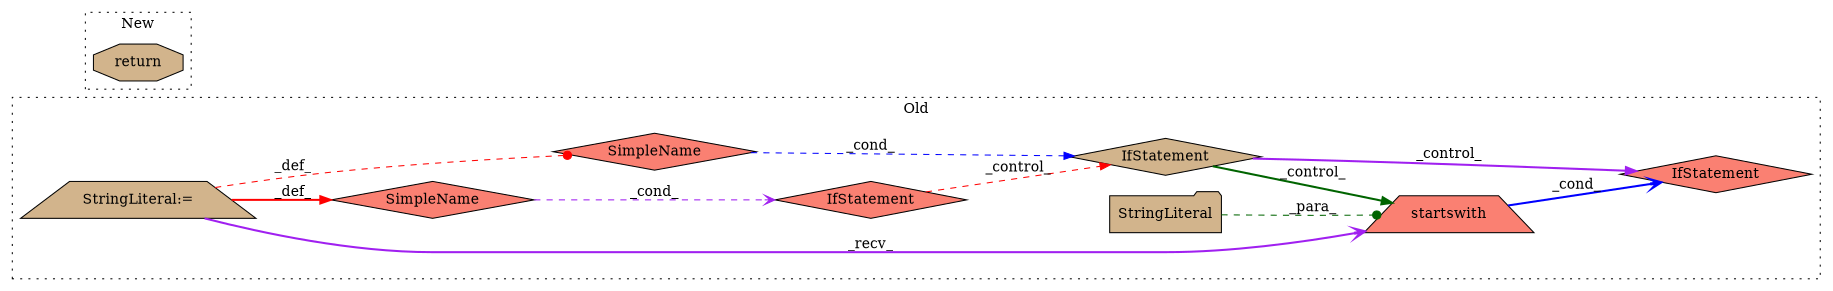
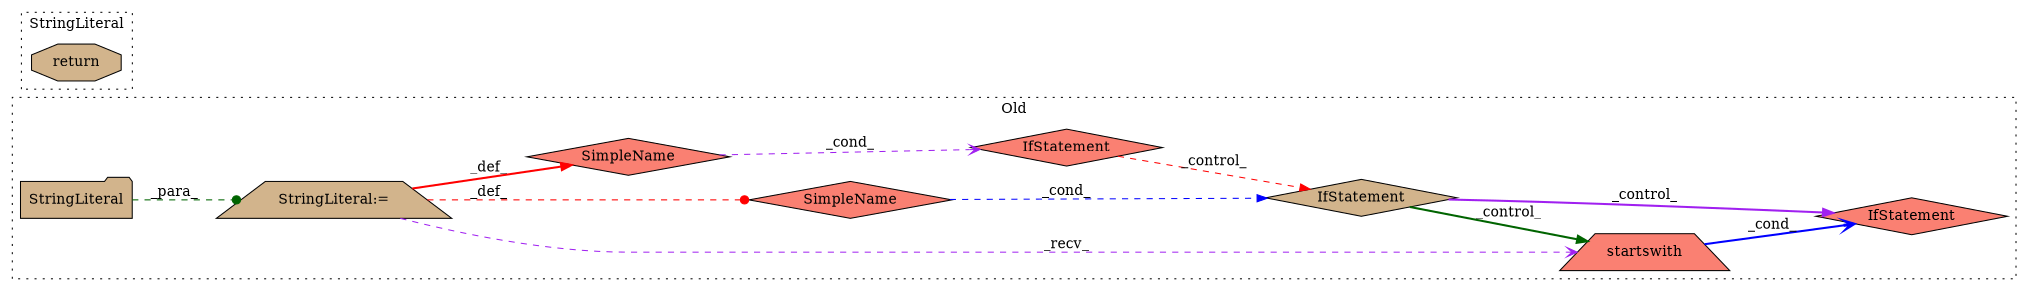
(138, 24) -> (77, 24)
(1297, 215) -> (182, 200)
(779, 252) -> (982, 252)
